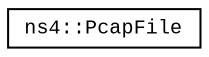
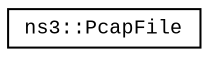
(104, 28) -> (104, 28)
